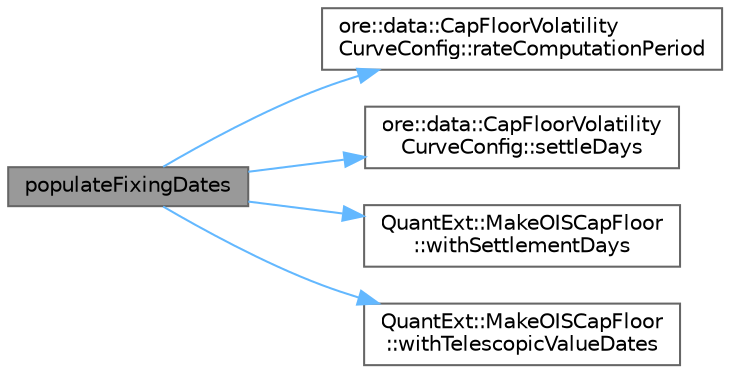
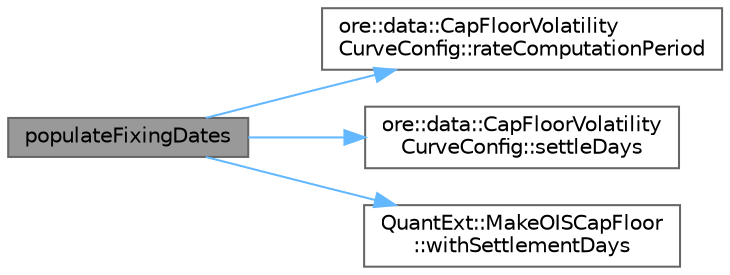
(522, 334) -> none
